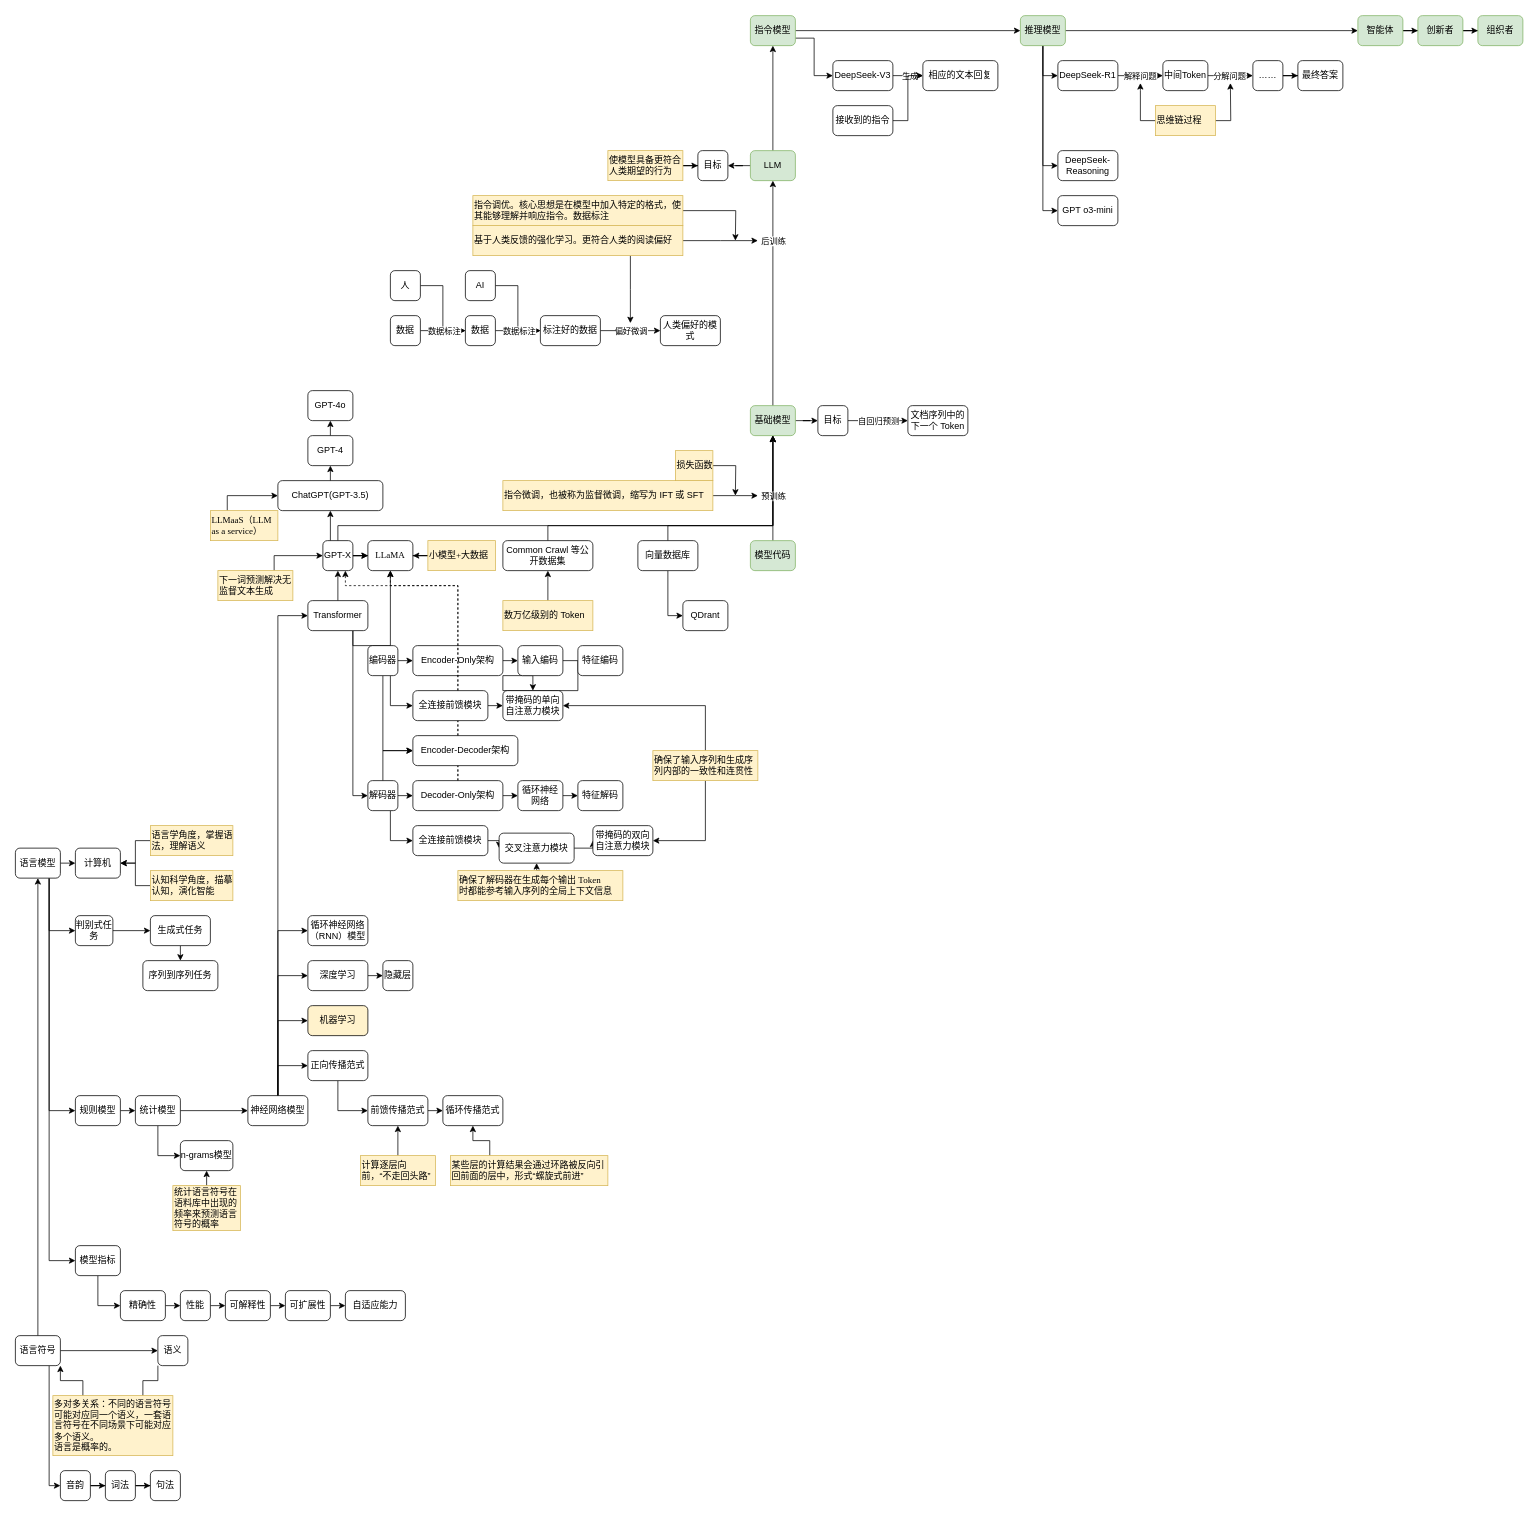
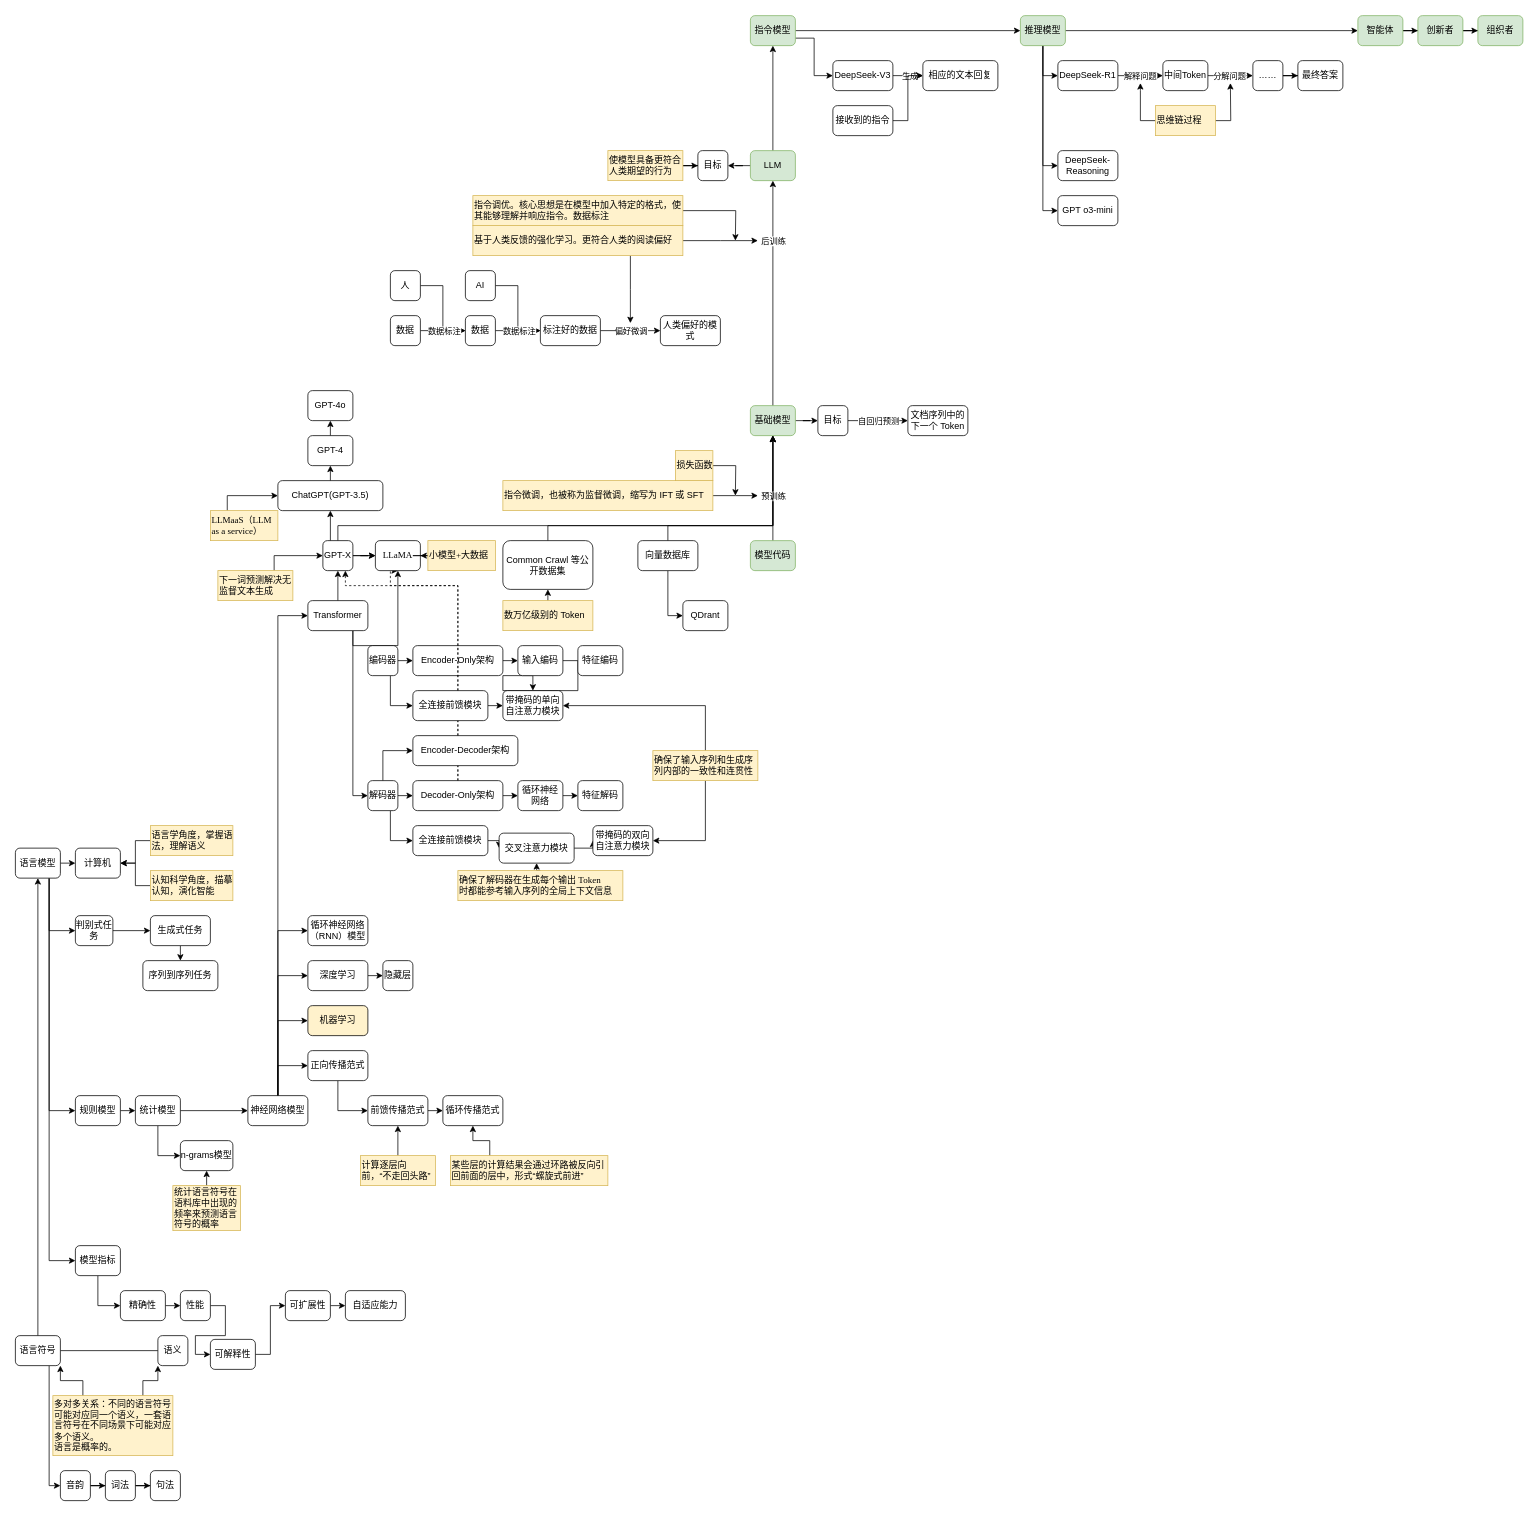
(390, 555) -> (398, 555)
(548, 555) -> (548, 565)
(383, 711) -> none
(248, 1305) -> (233, 1354)
(151, 1350) -> (153, 1350)
(158, 1369) -> (158, 1372)
